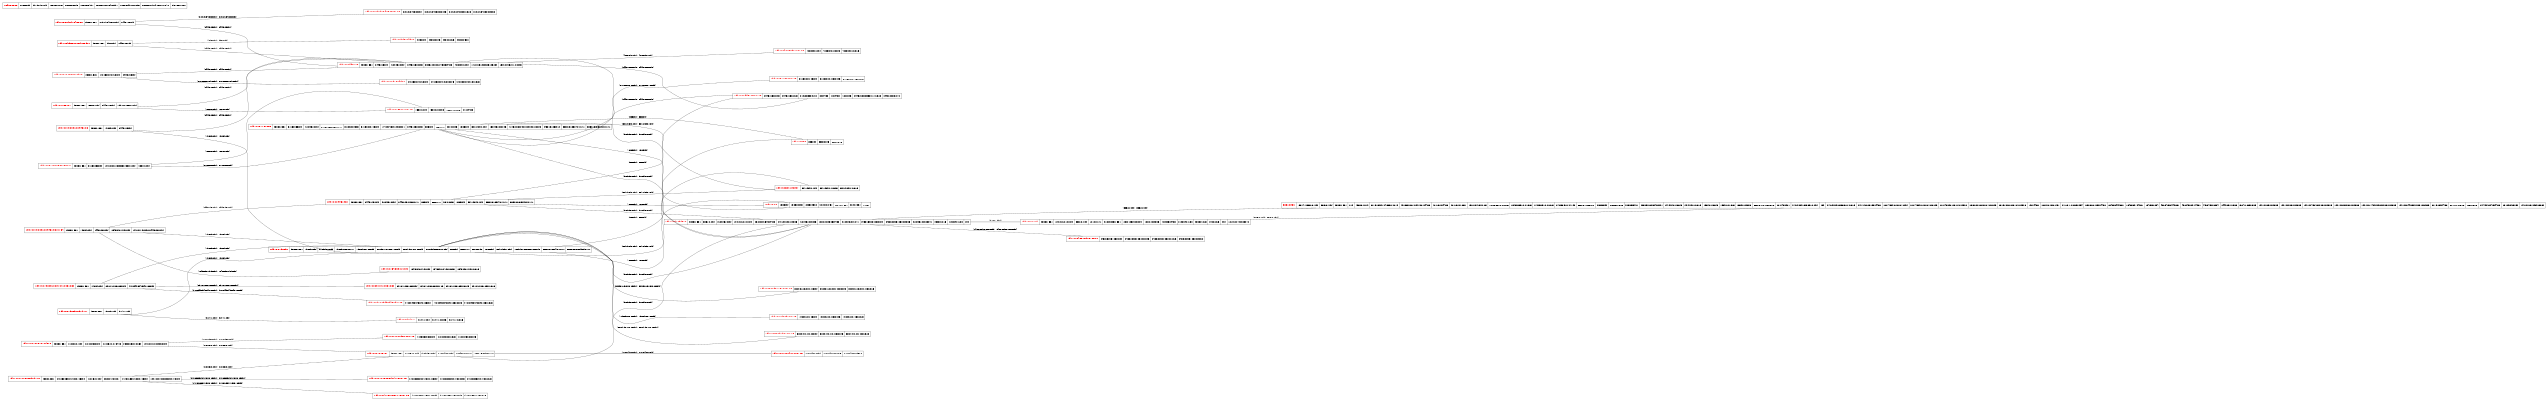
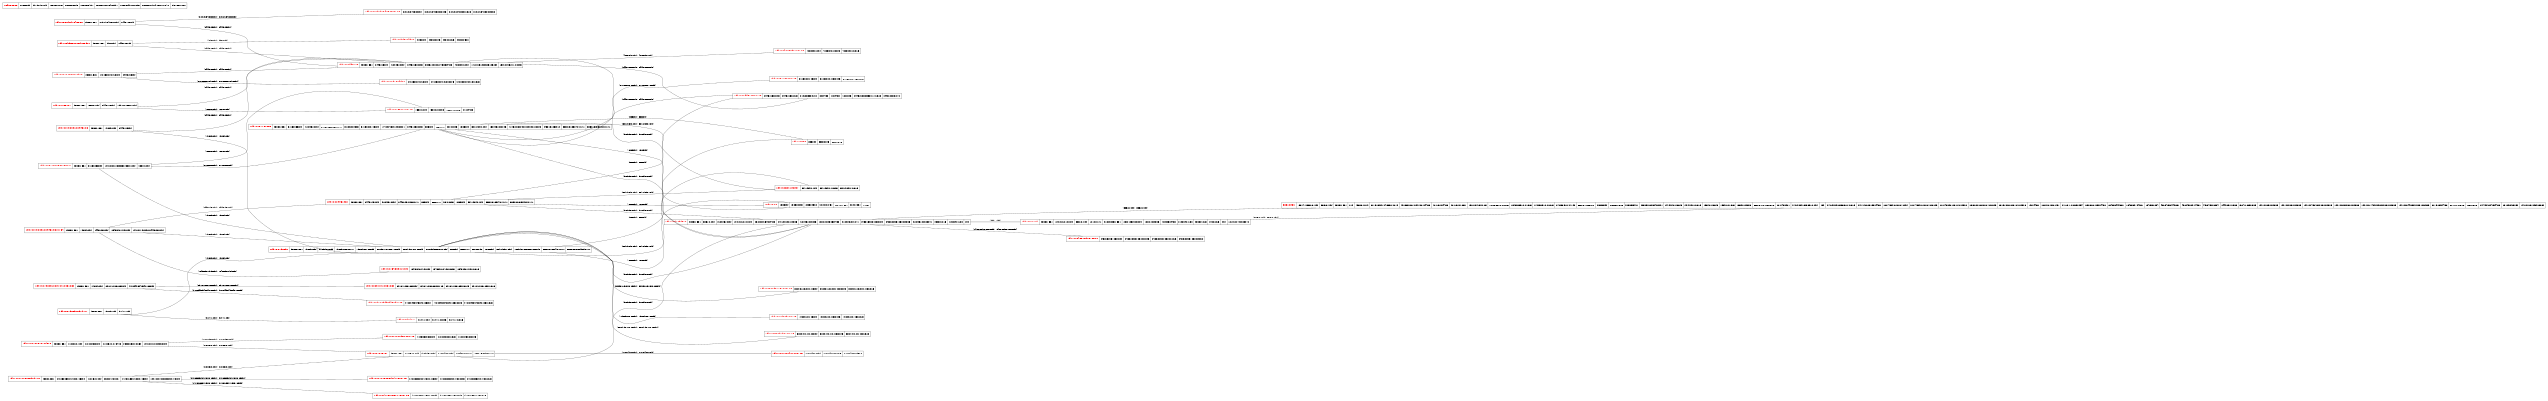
(995, 221) -> (995, 221)
(238, 250) -> (243, 228)
